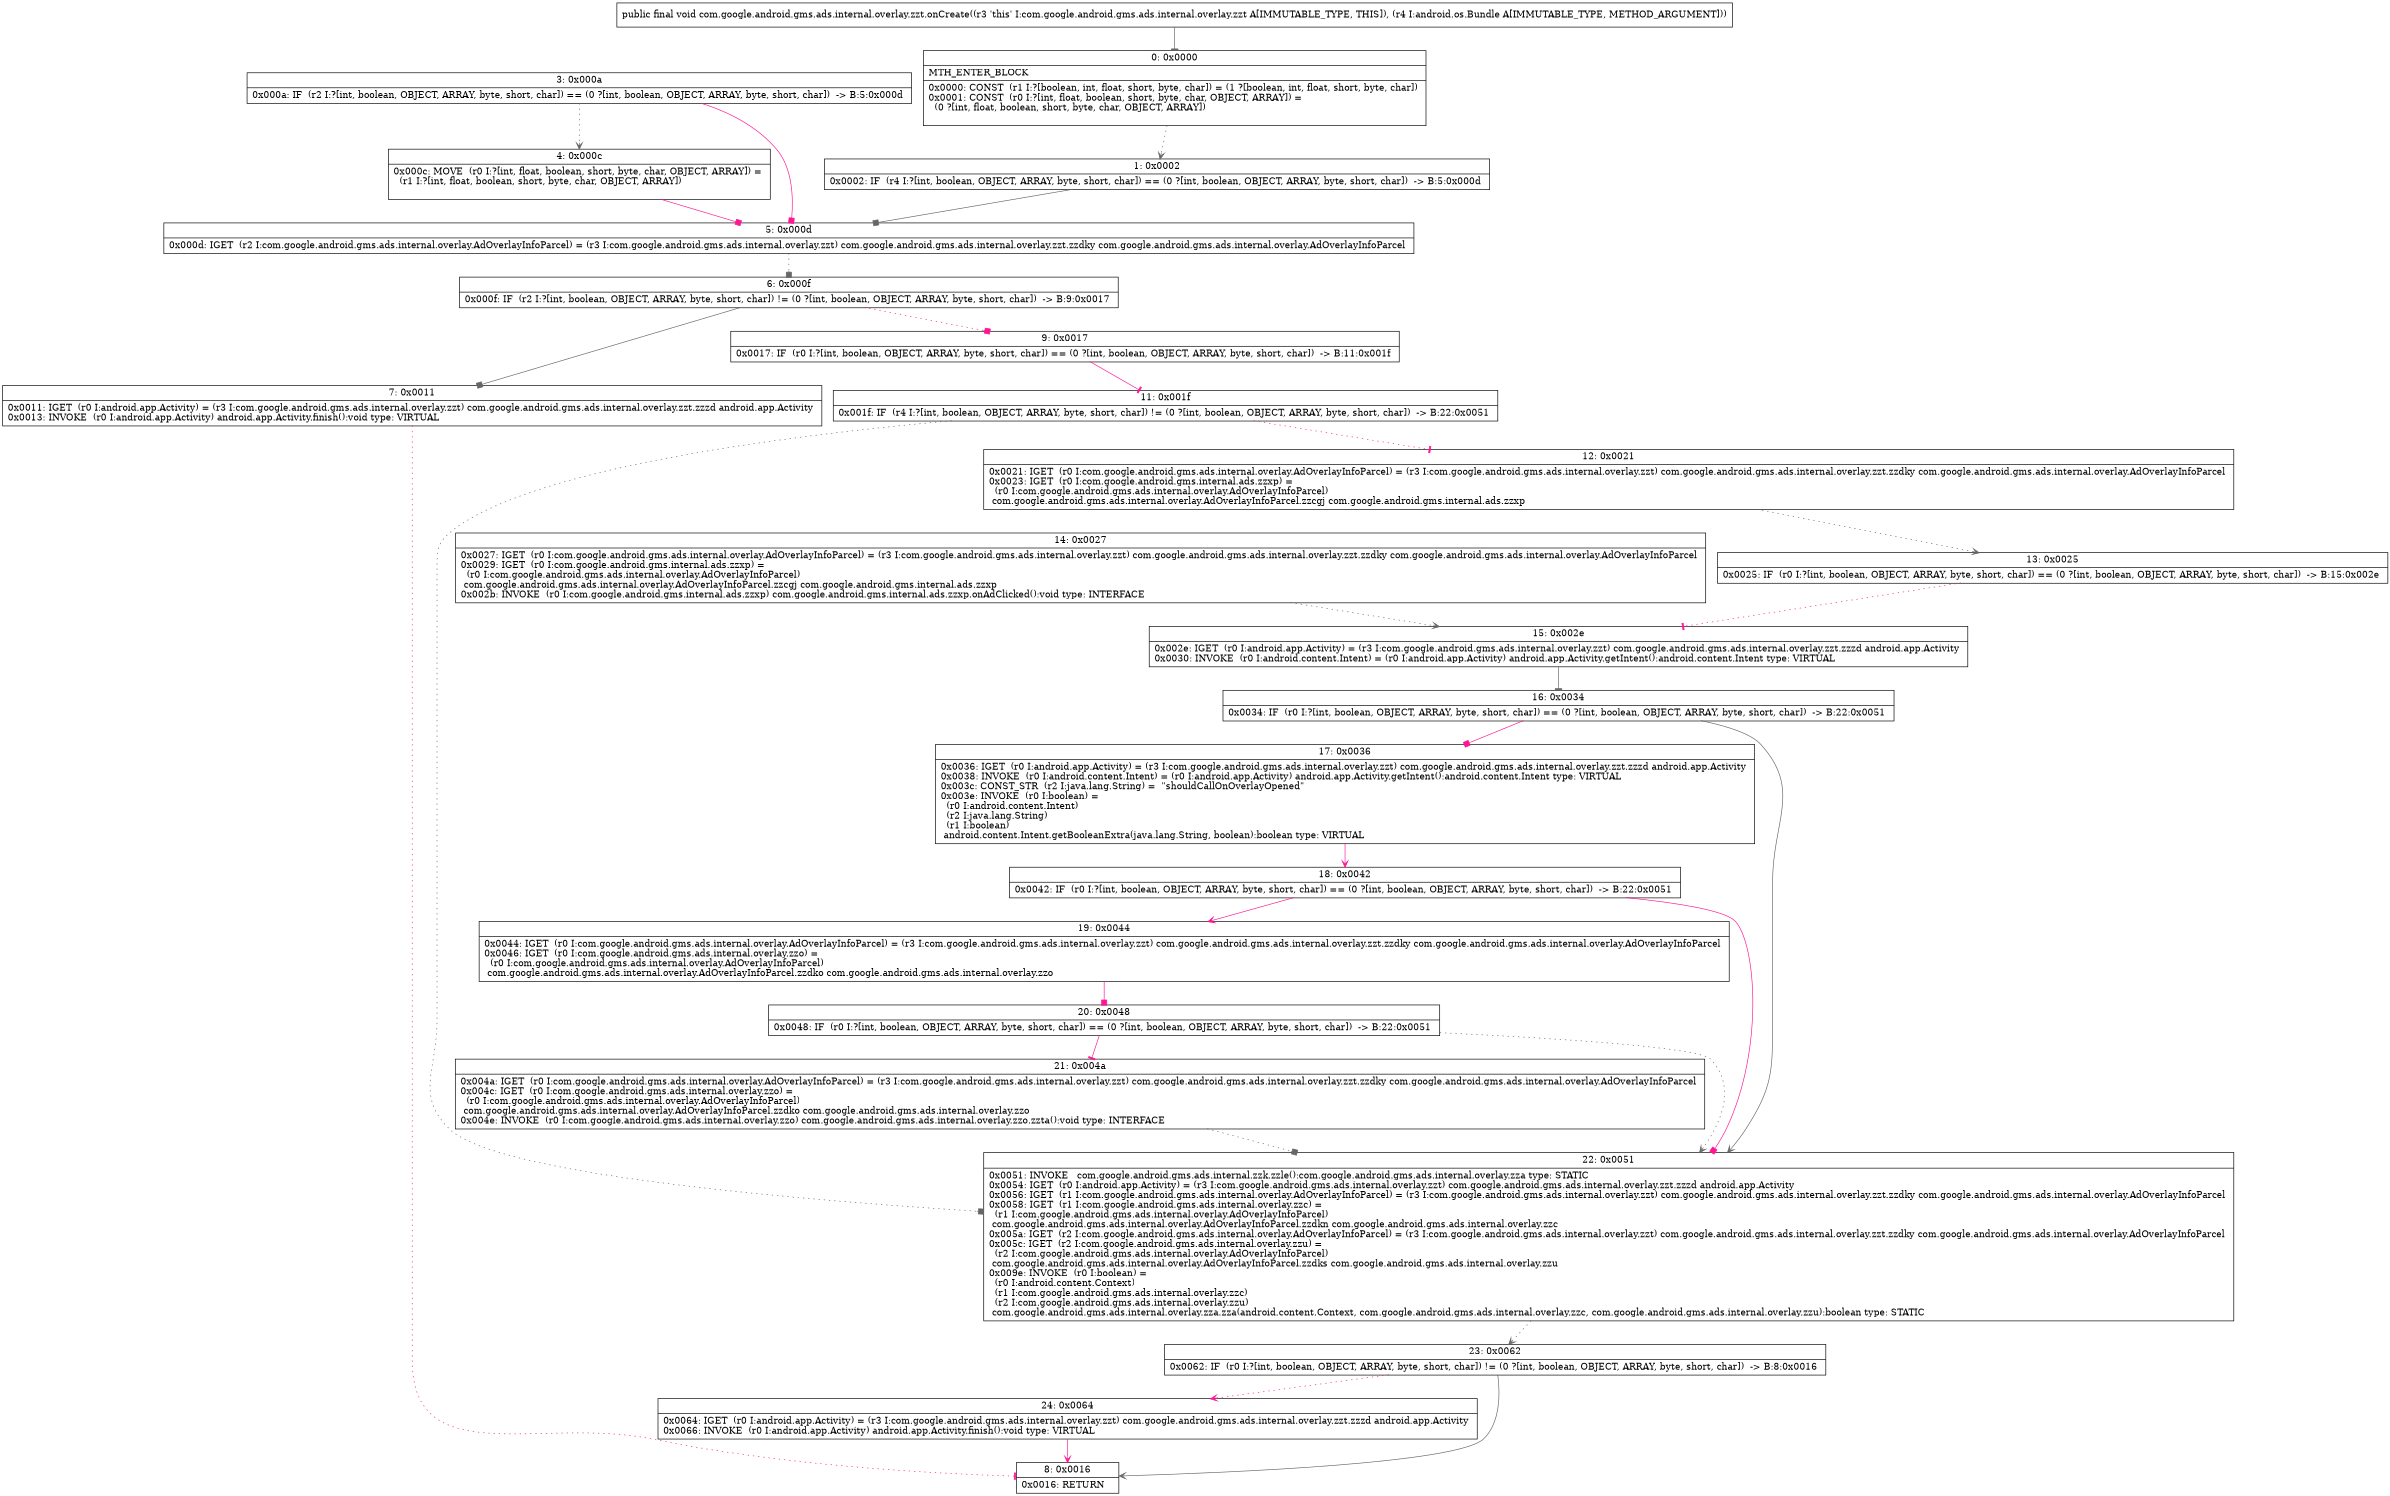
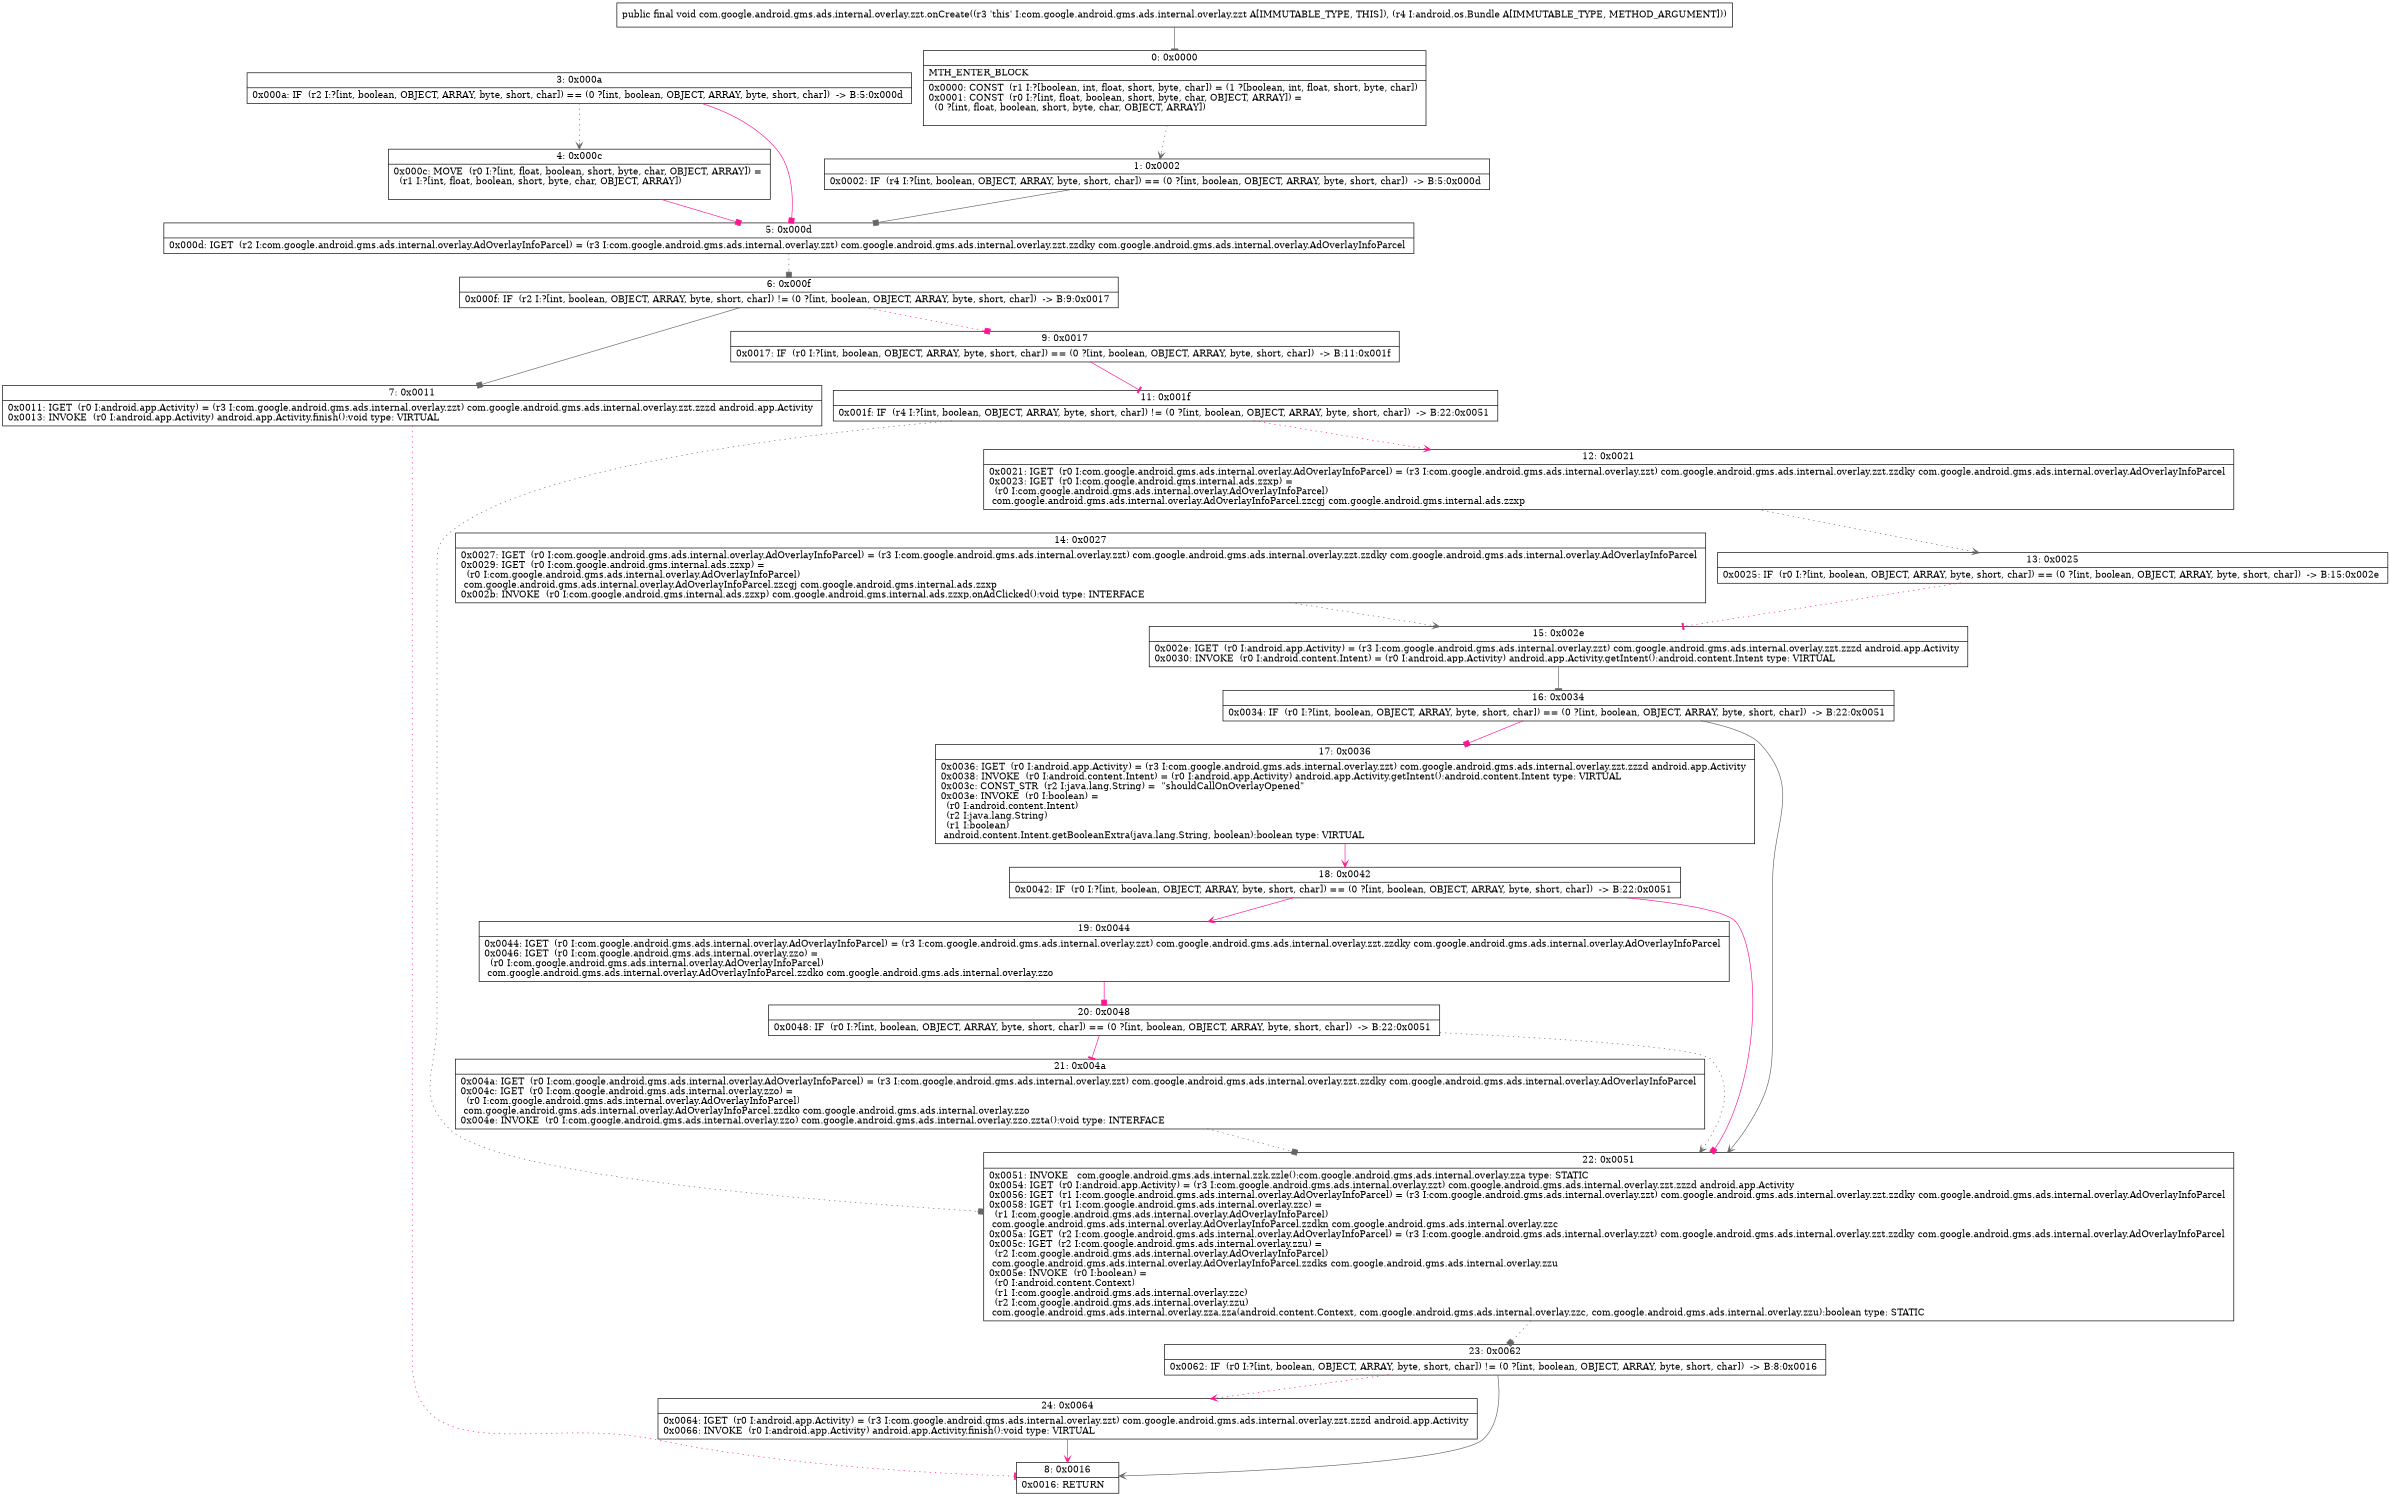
(1341, 435) -> (1341, 435)
(1070, 1274) -> (1070, 1274)
(1522, 1330) -> (1522, 1330)
